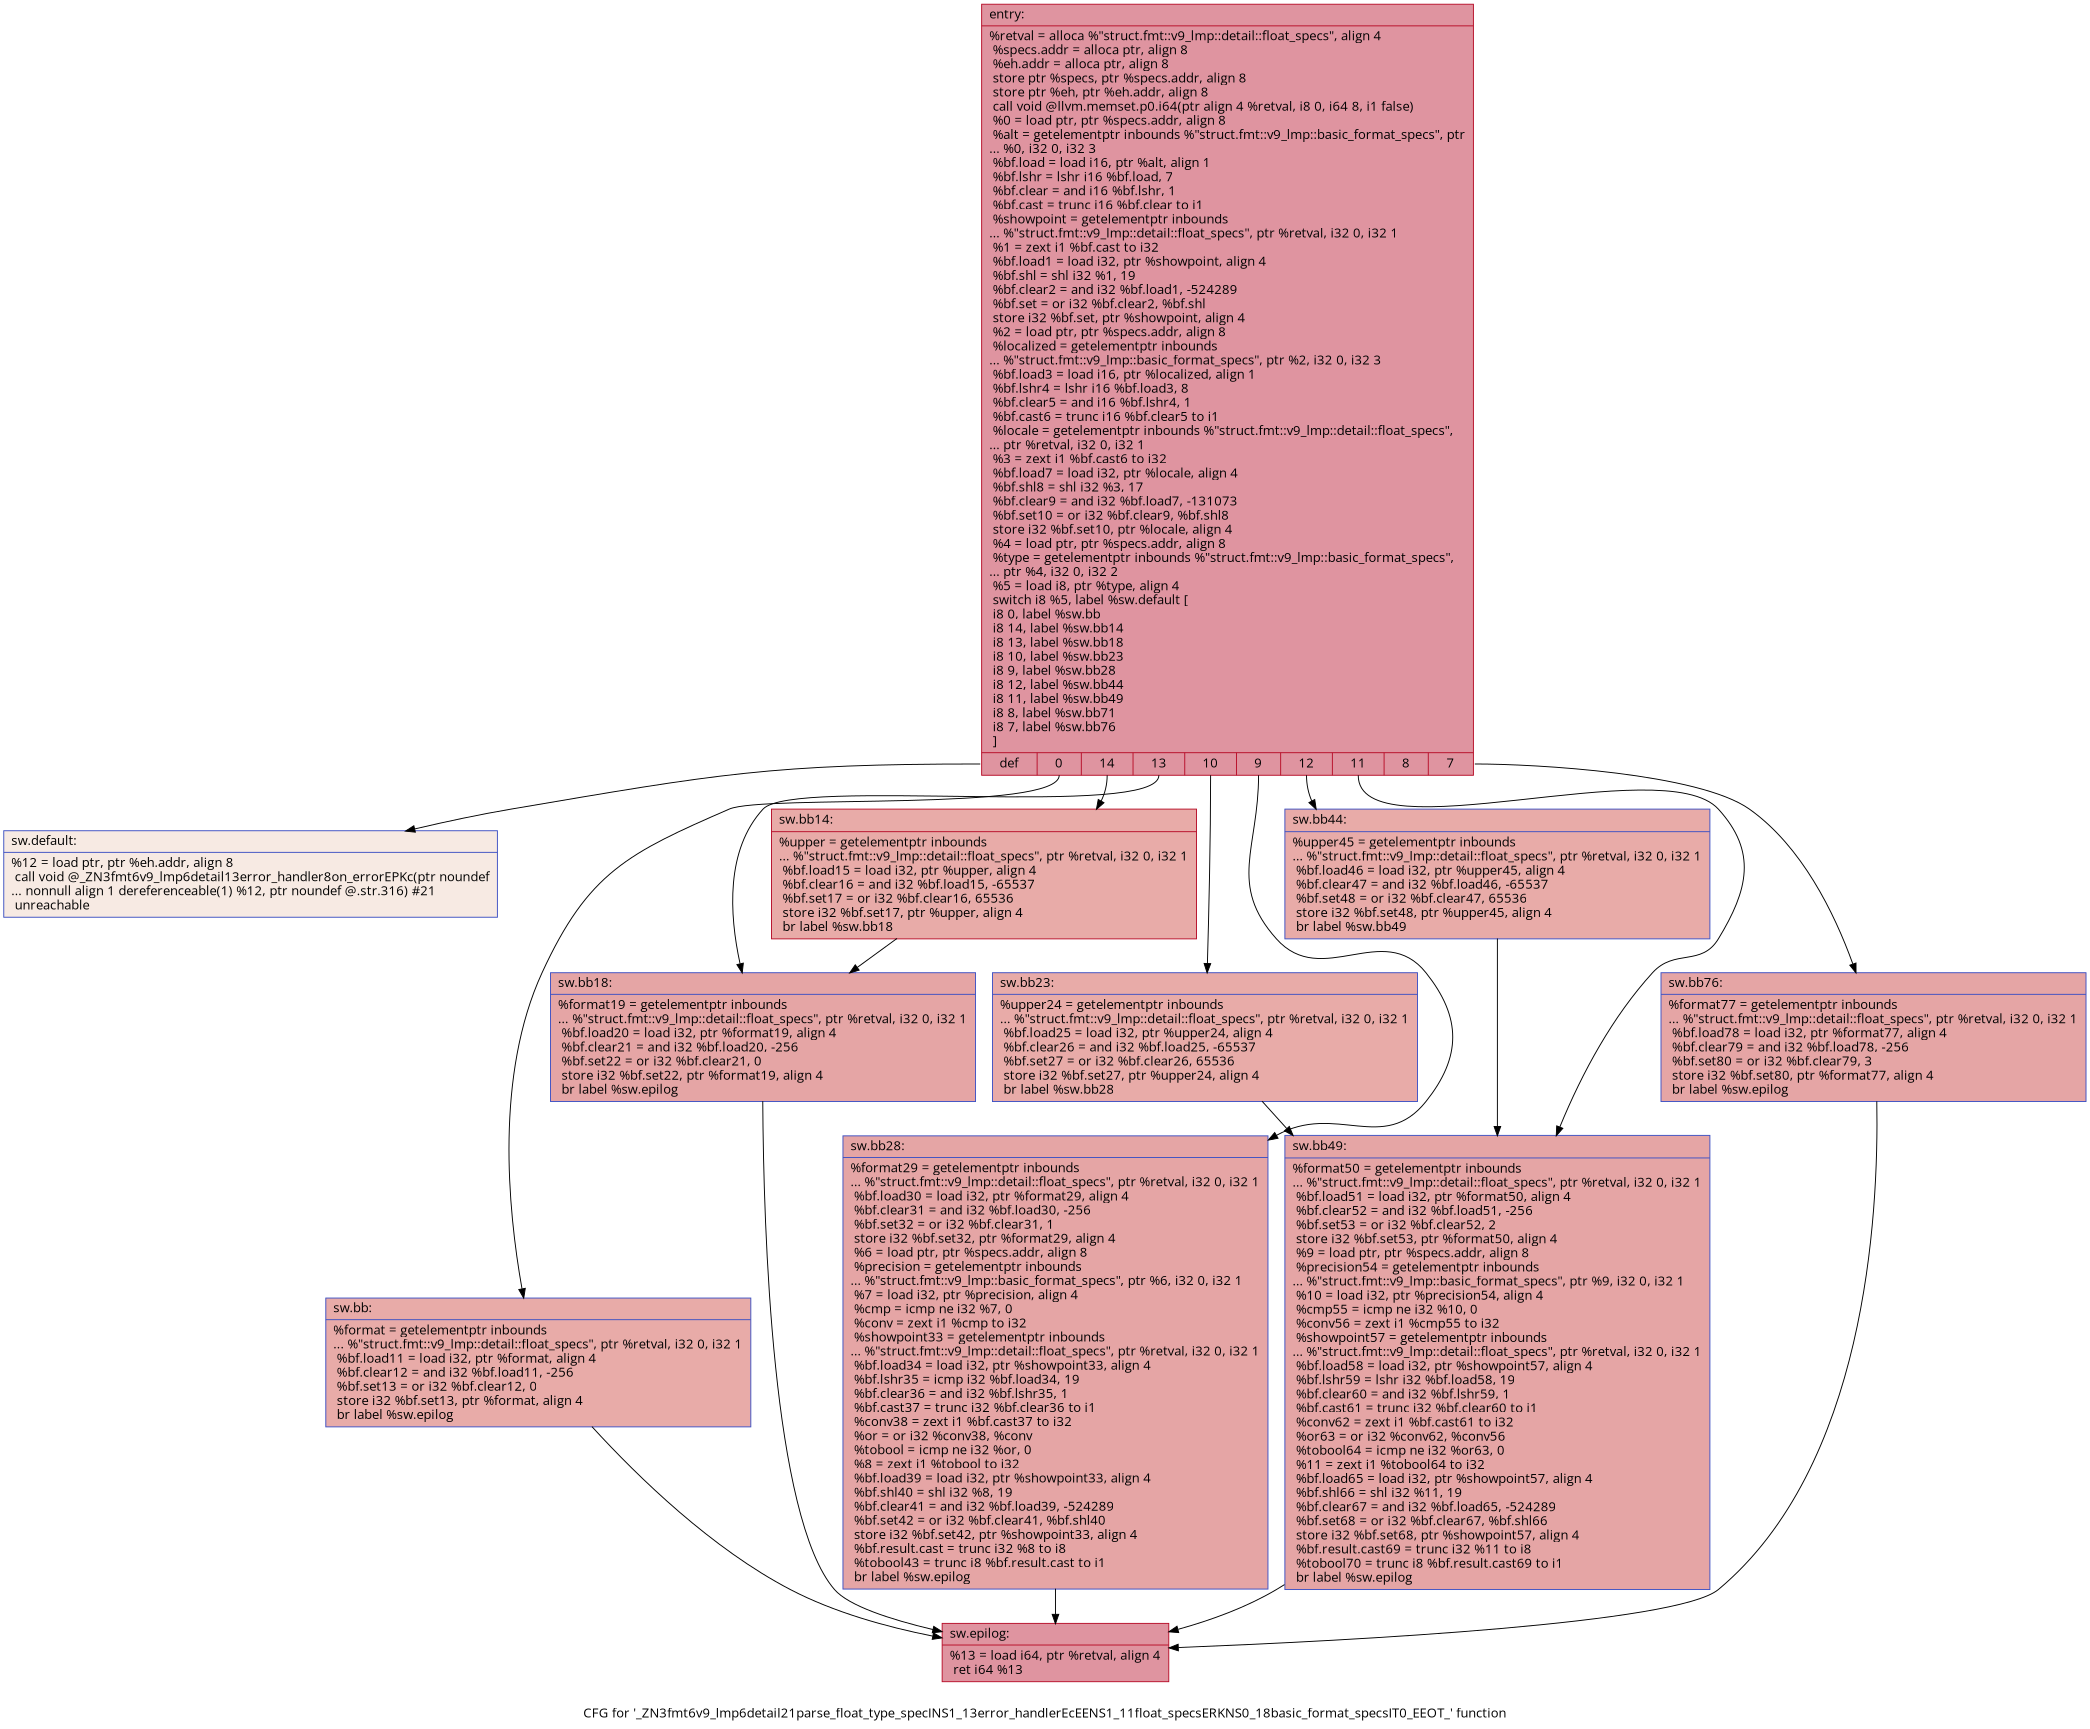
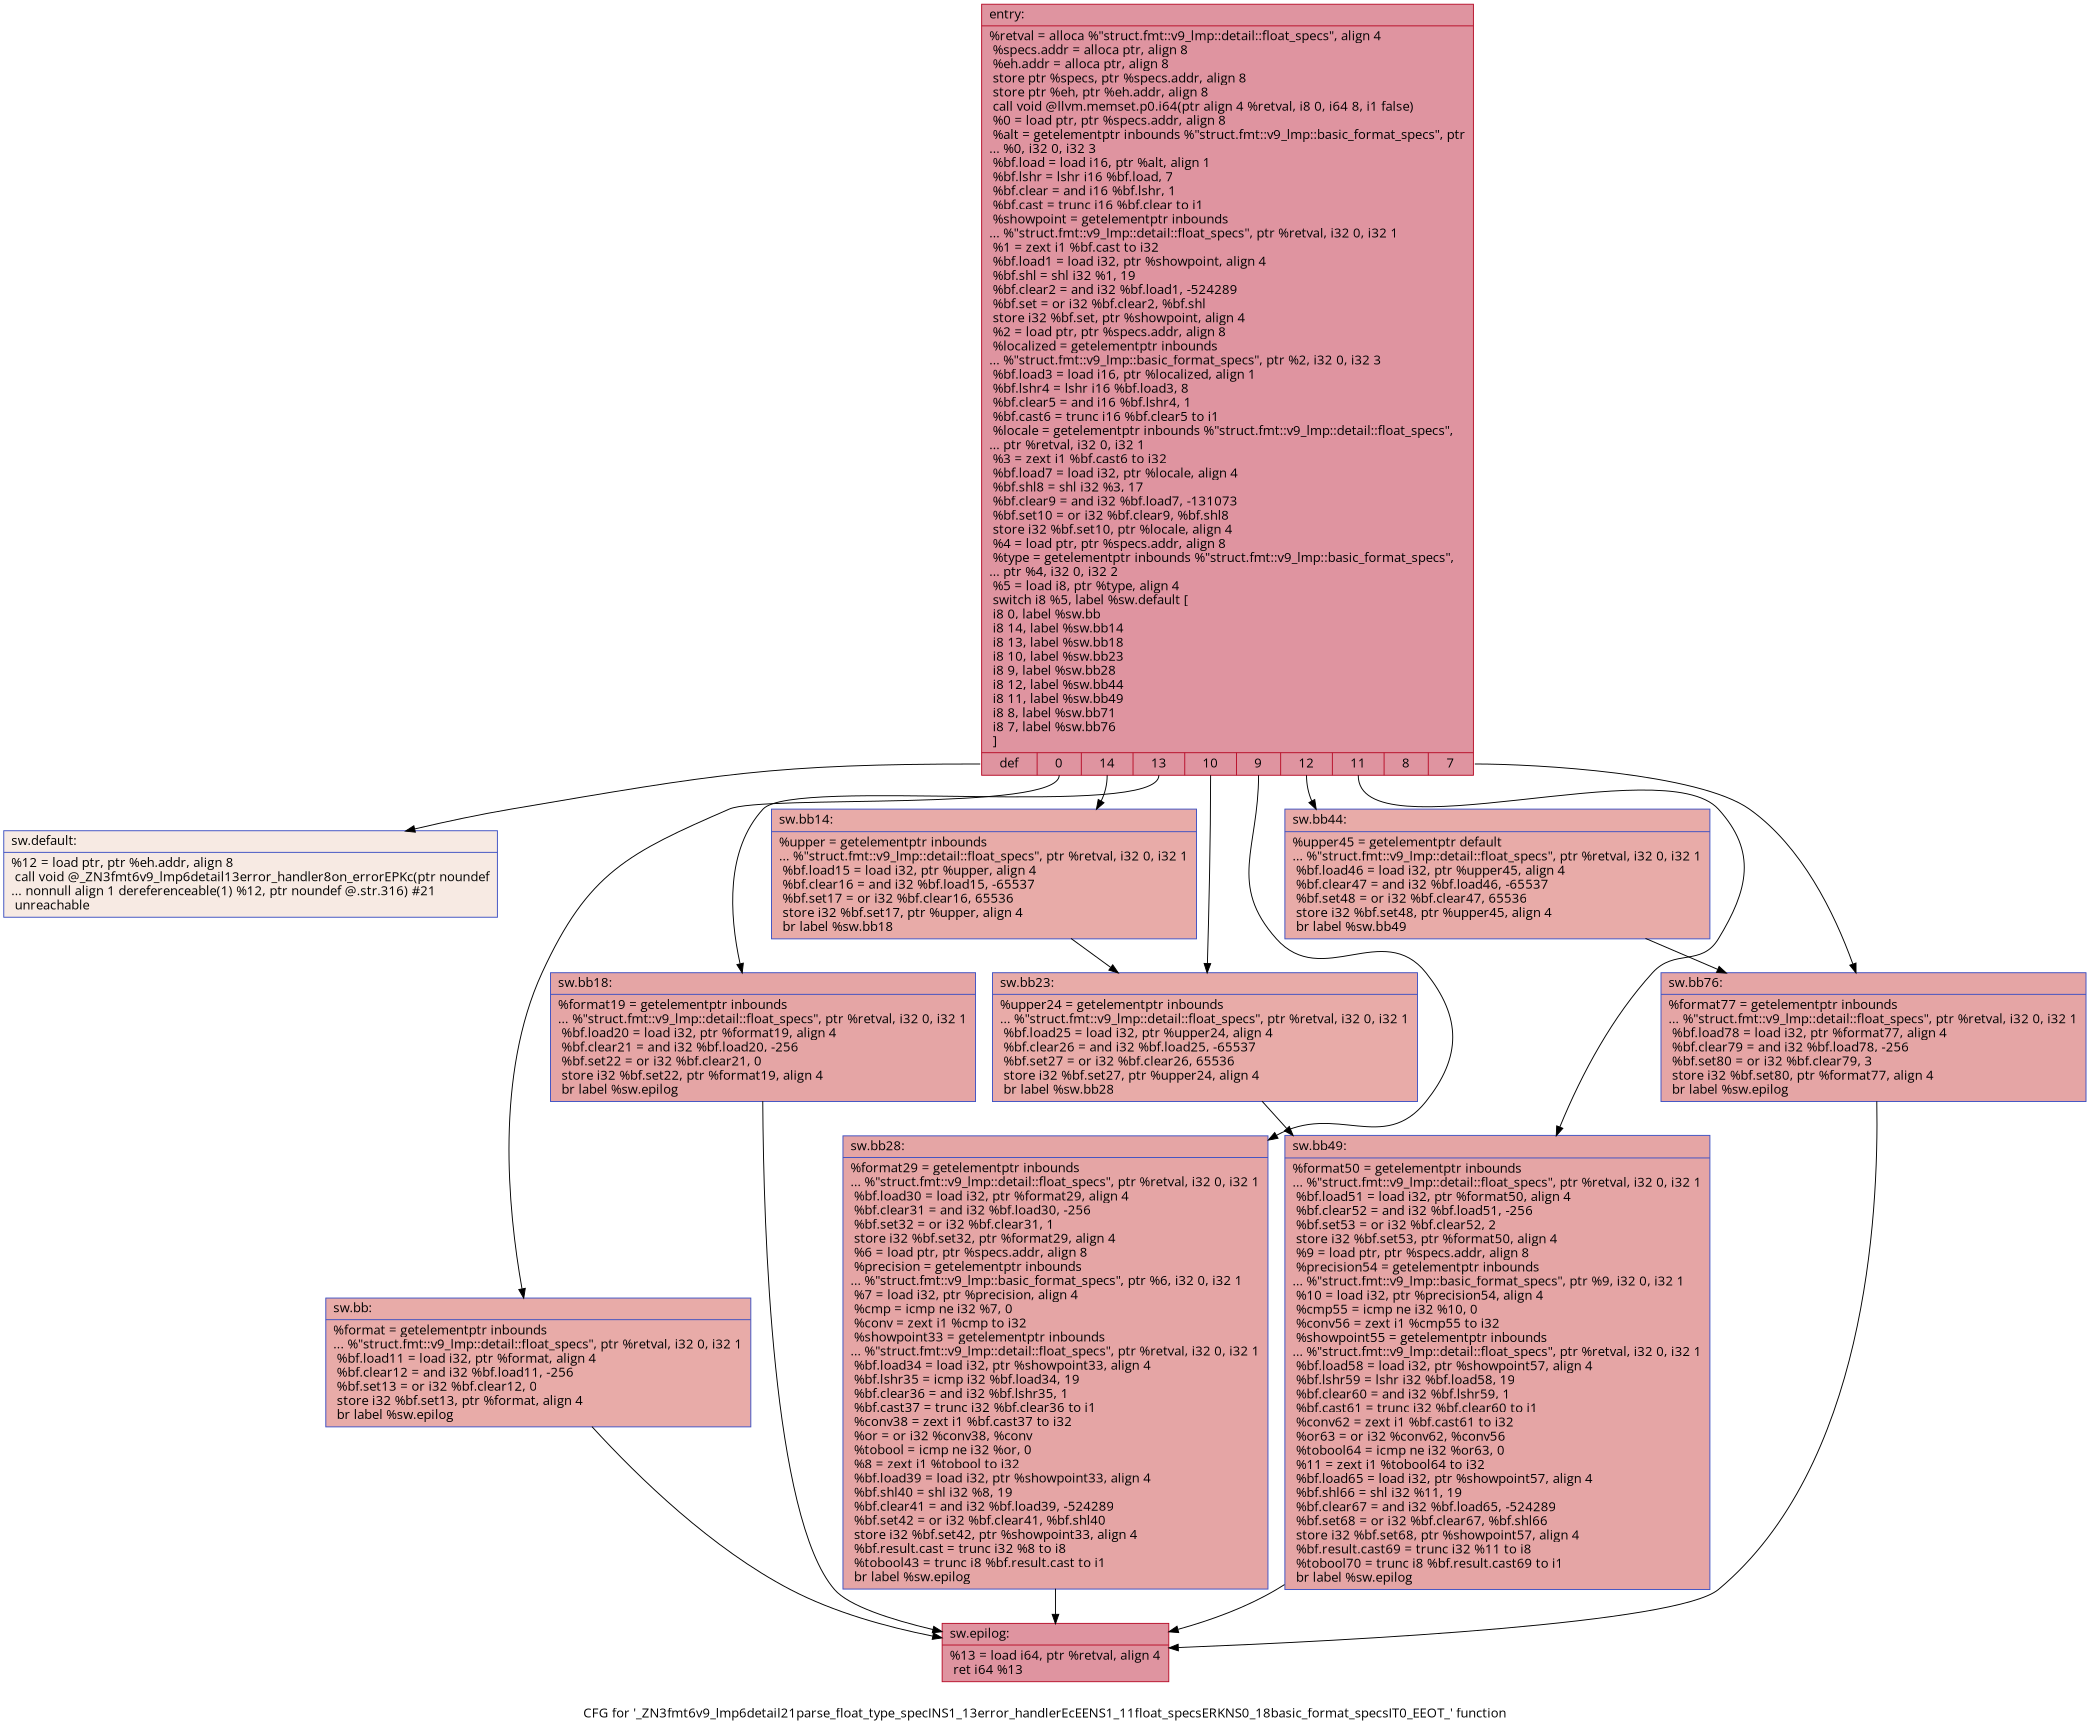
(1404, 842) -> (1397, 842)
(984, 874) -> (984, 874)
(877, 953) -> (1091, 953)
(1497, 1032) -> (1678, 952)
(1420, 1338) -> (1420, 1338)
